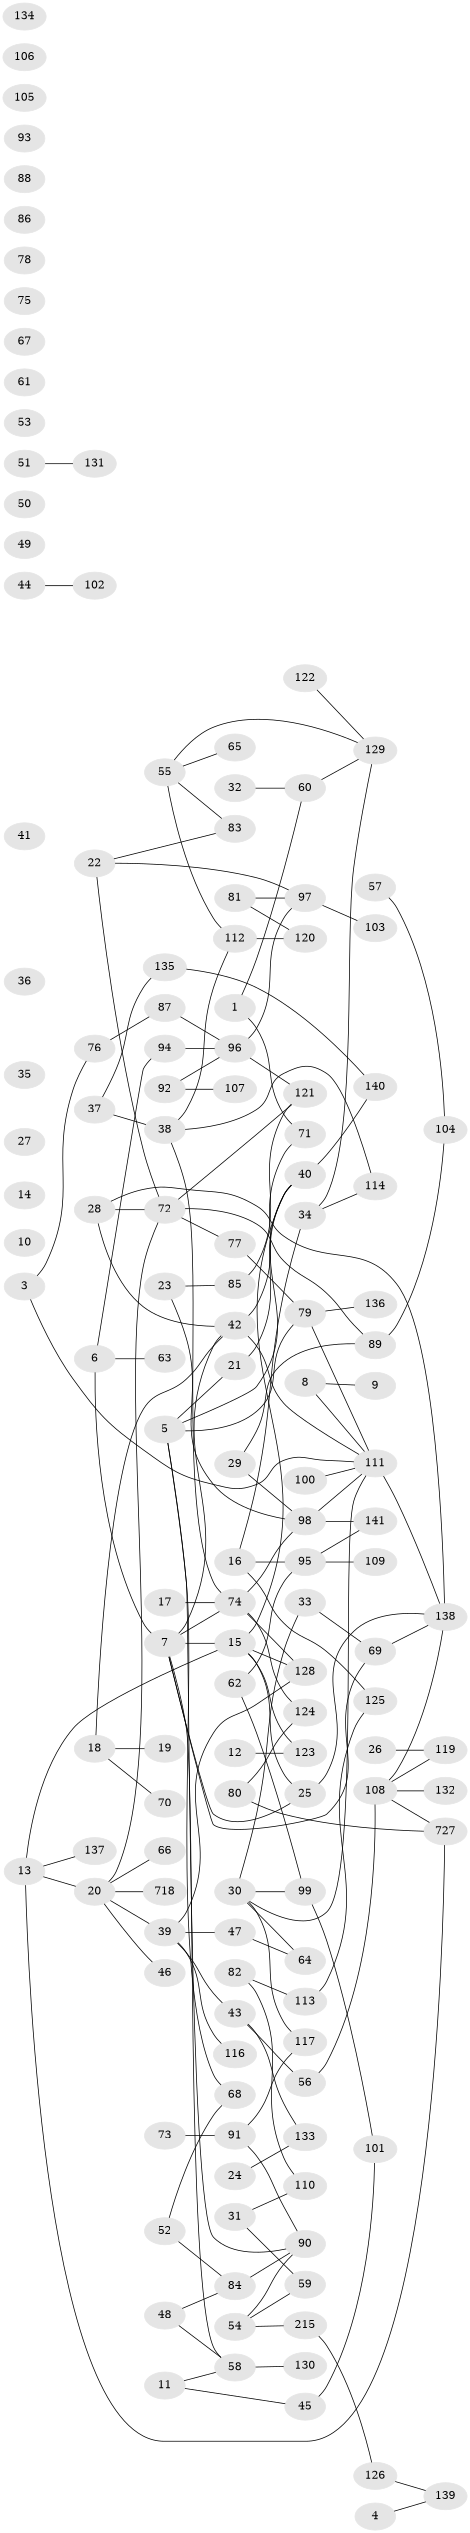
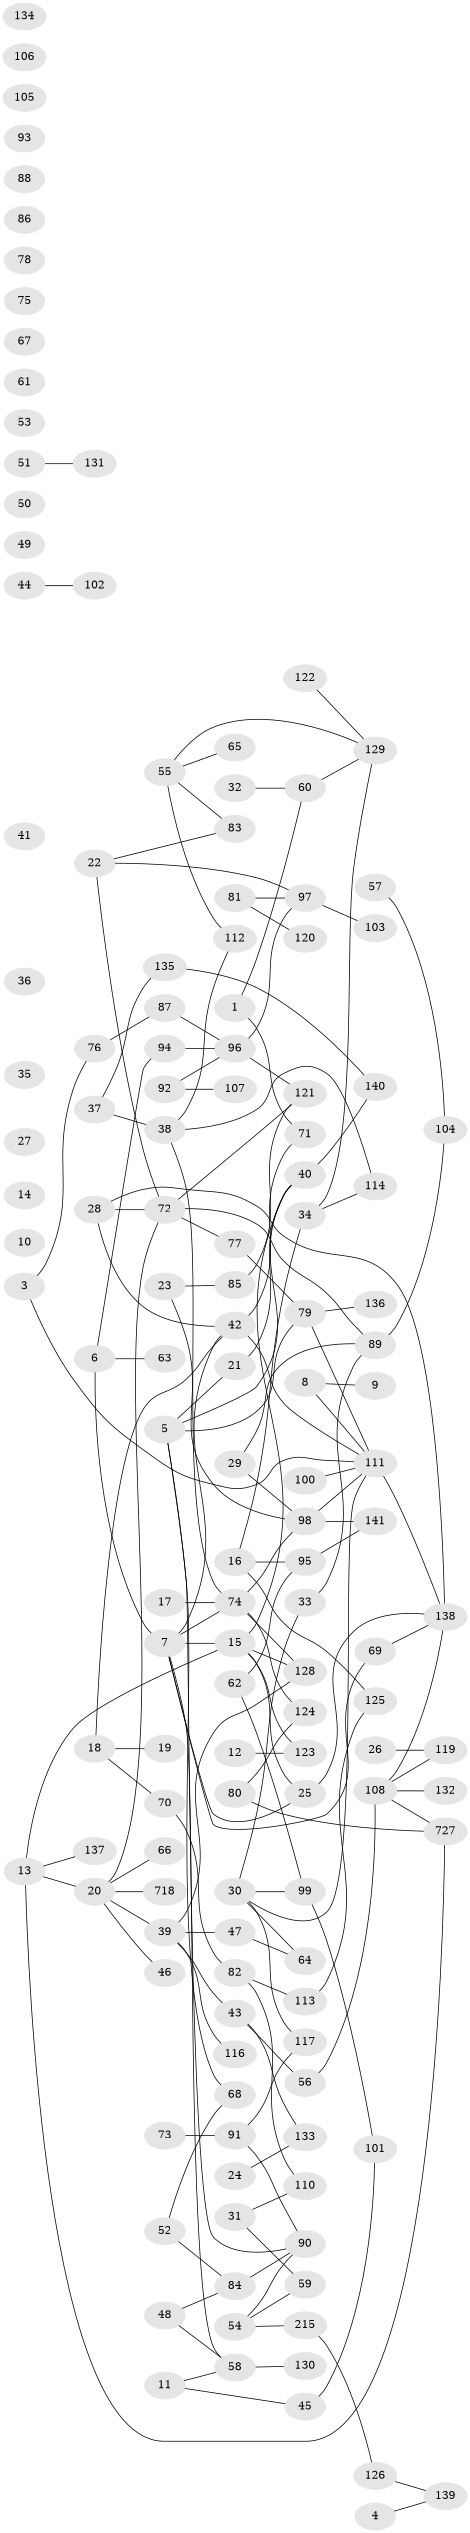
(270, 939) -> none
(375, 1562) -> none
(340, 1627) -> (341, 1480)
none -> (199, 1893)
